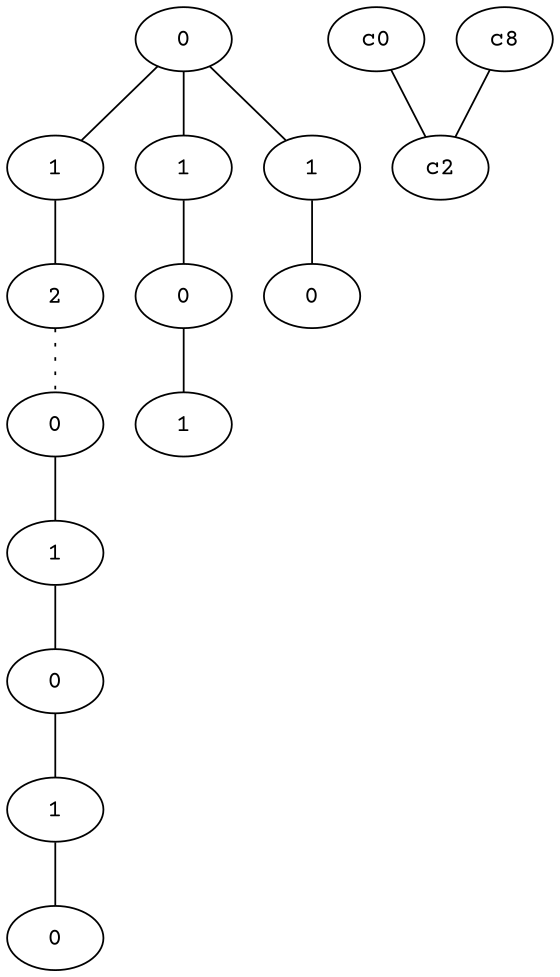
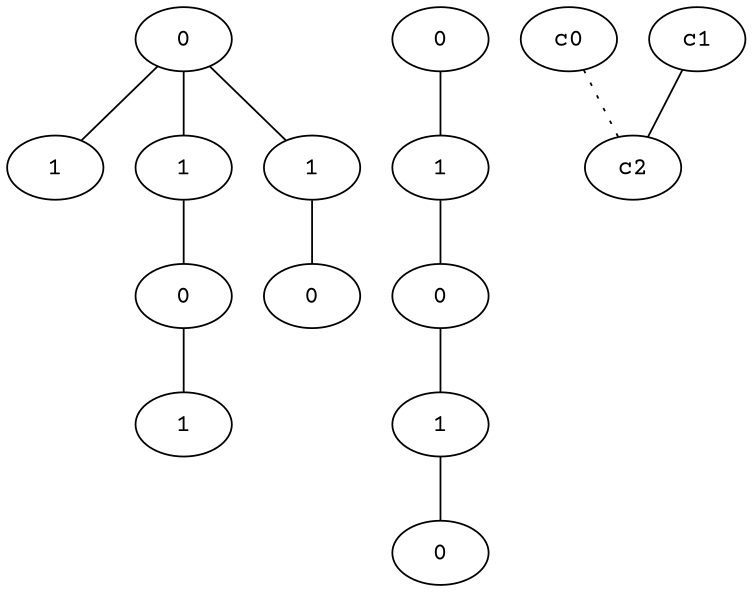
(505, 39) -> (697, 39)
(408, 104) -> (601, 104)
(55, 296) -> none
